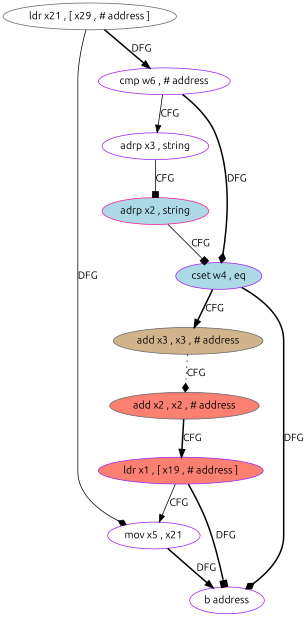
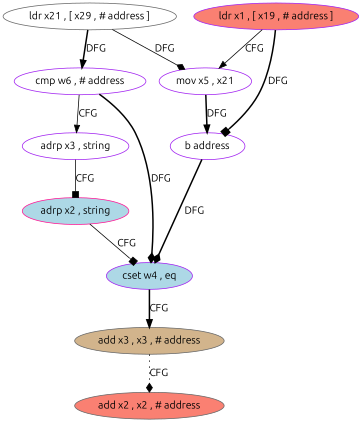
(284, 432) -> (180, 207)
(183, 434) -> none
